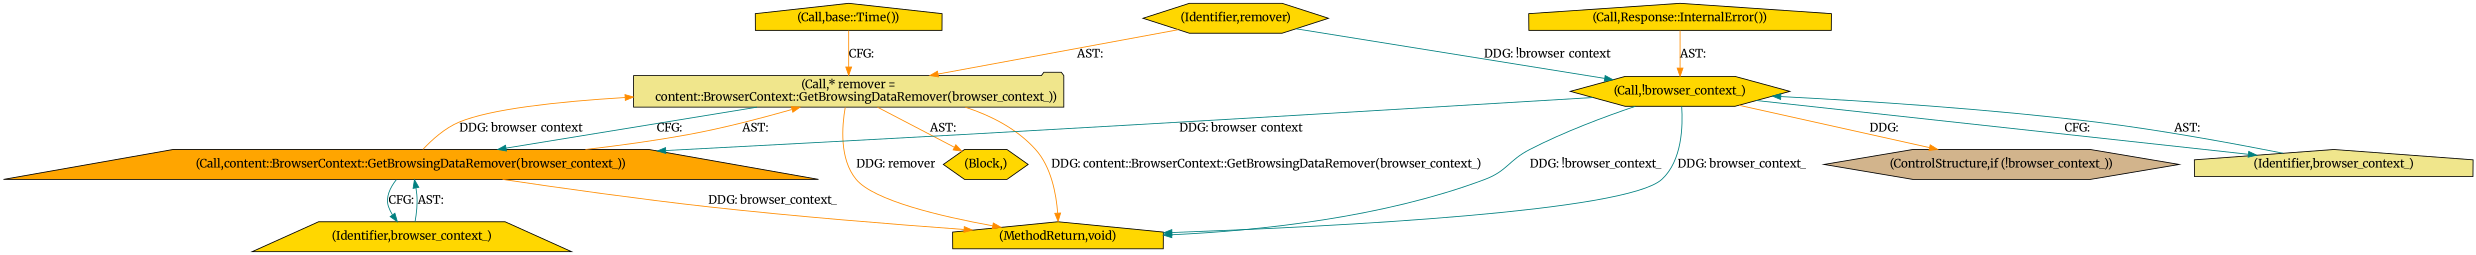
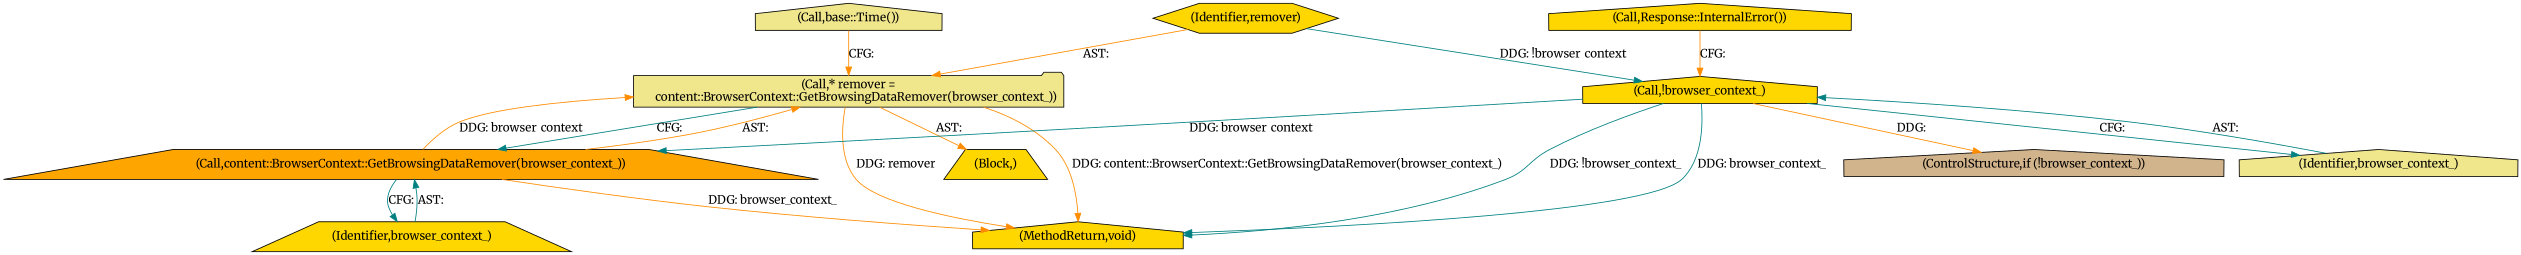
(849, 18) -> (849, 18)
(1695, 54) -> (1714, 54)
(1680, 91) -> (1700, 91)
(986, 164) -> (996, 164)
(2001, 164) -> (2034, 164)
